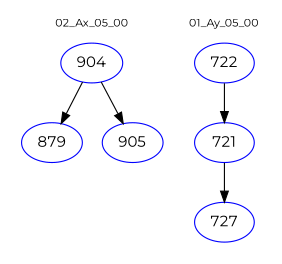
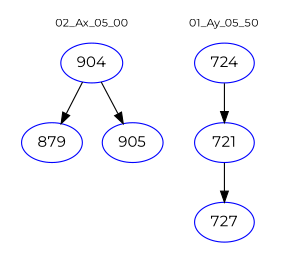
(224, 24) -> (224, 24)
(224, 63) -> (224, 63)
